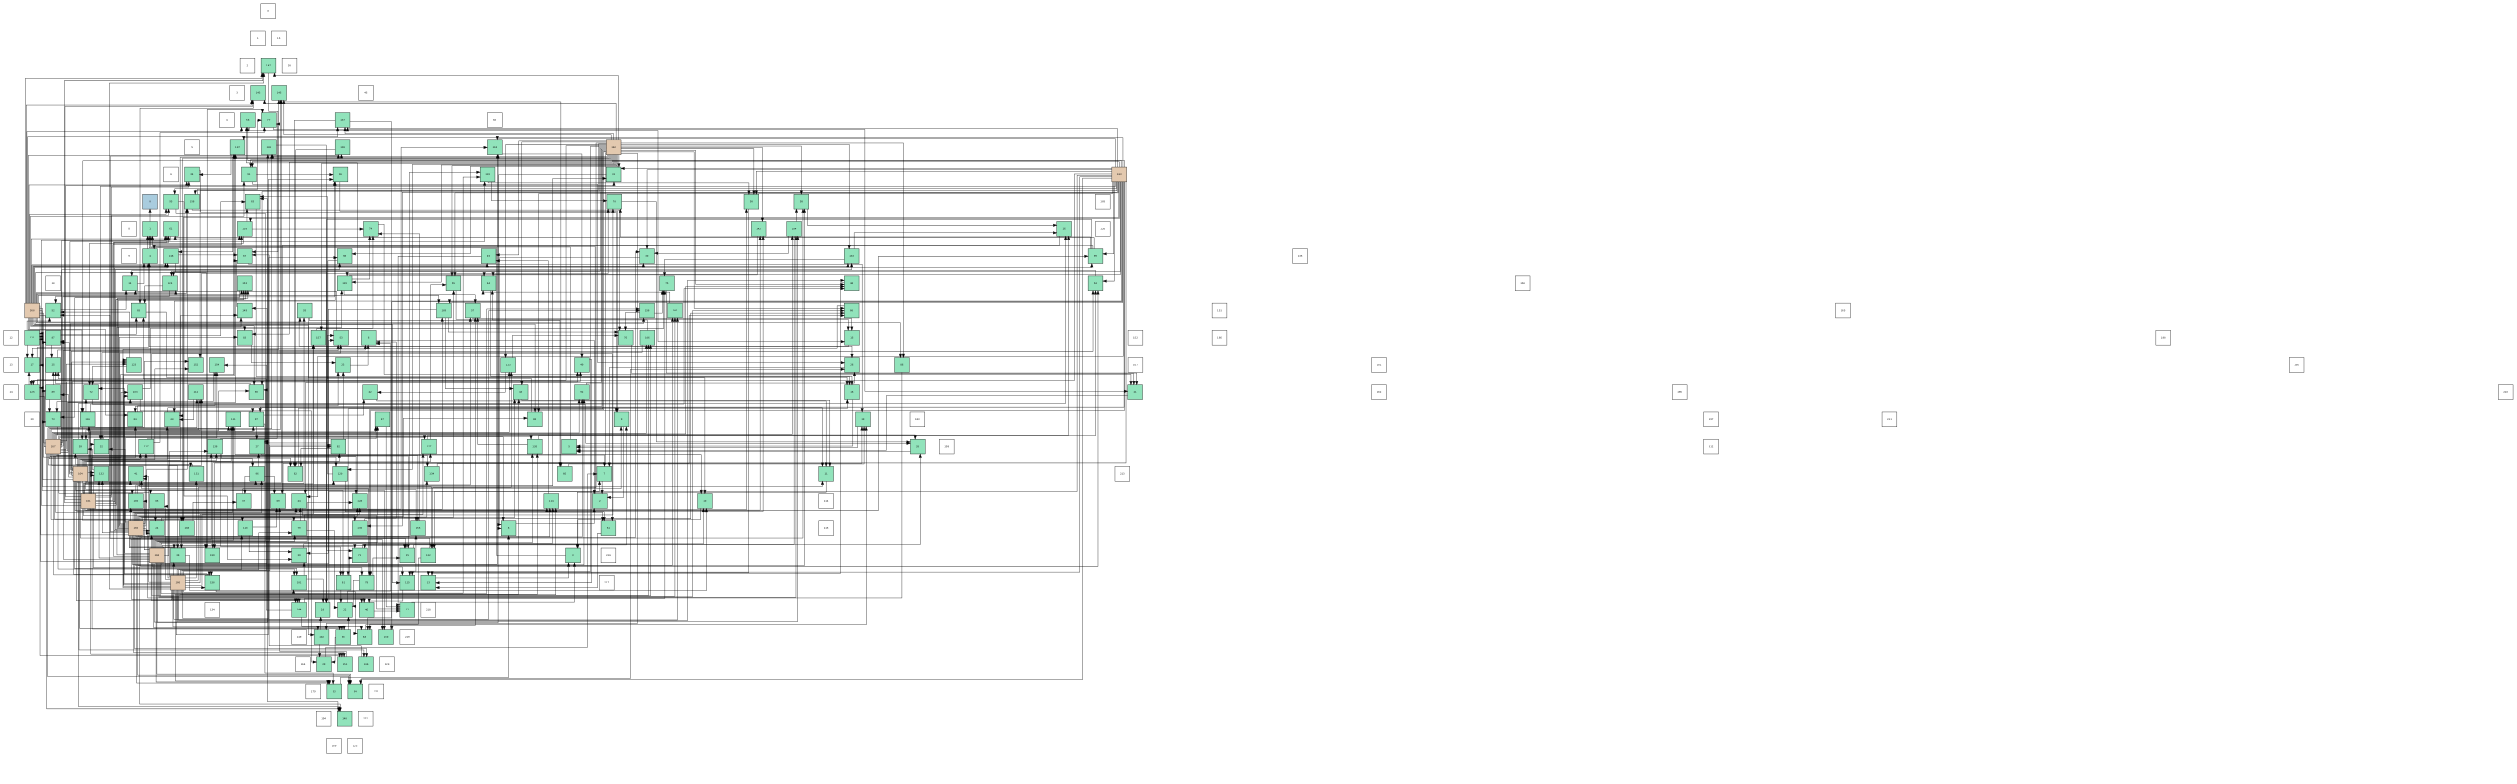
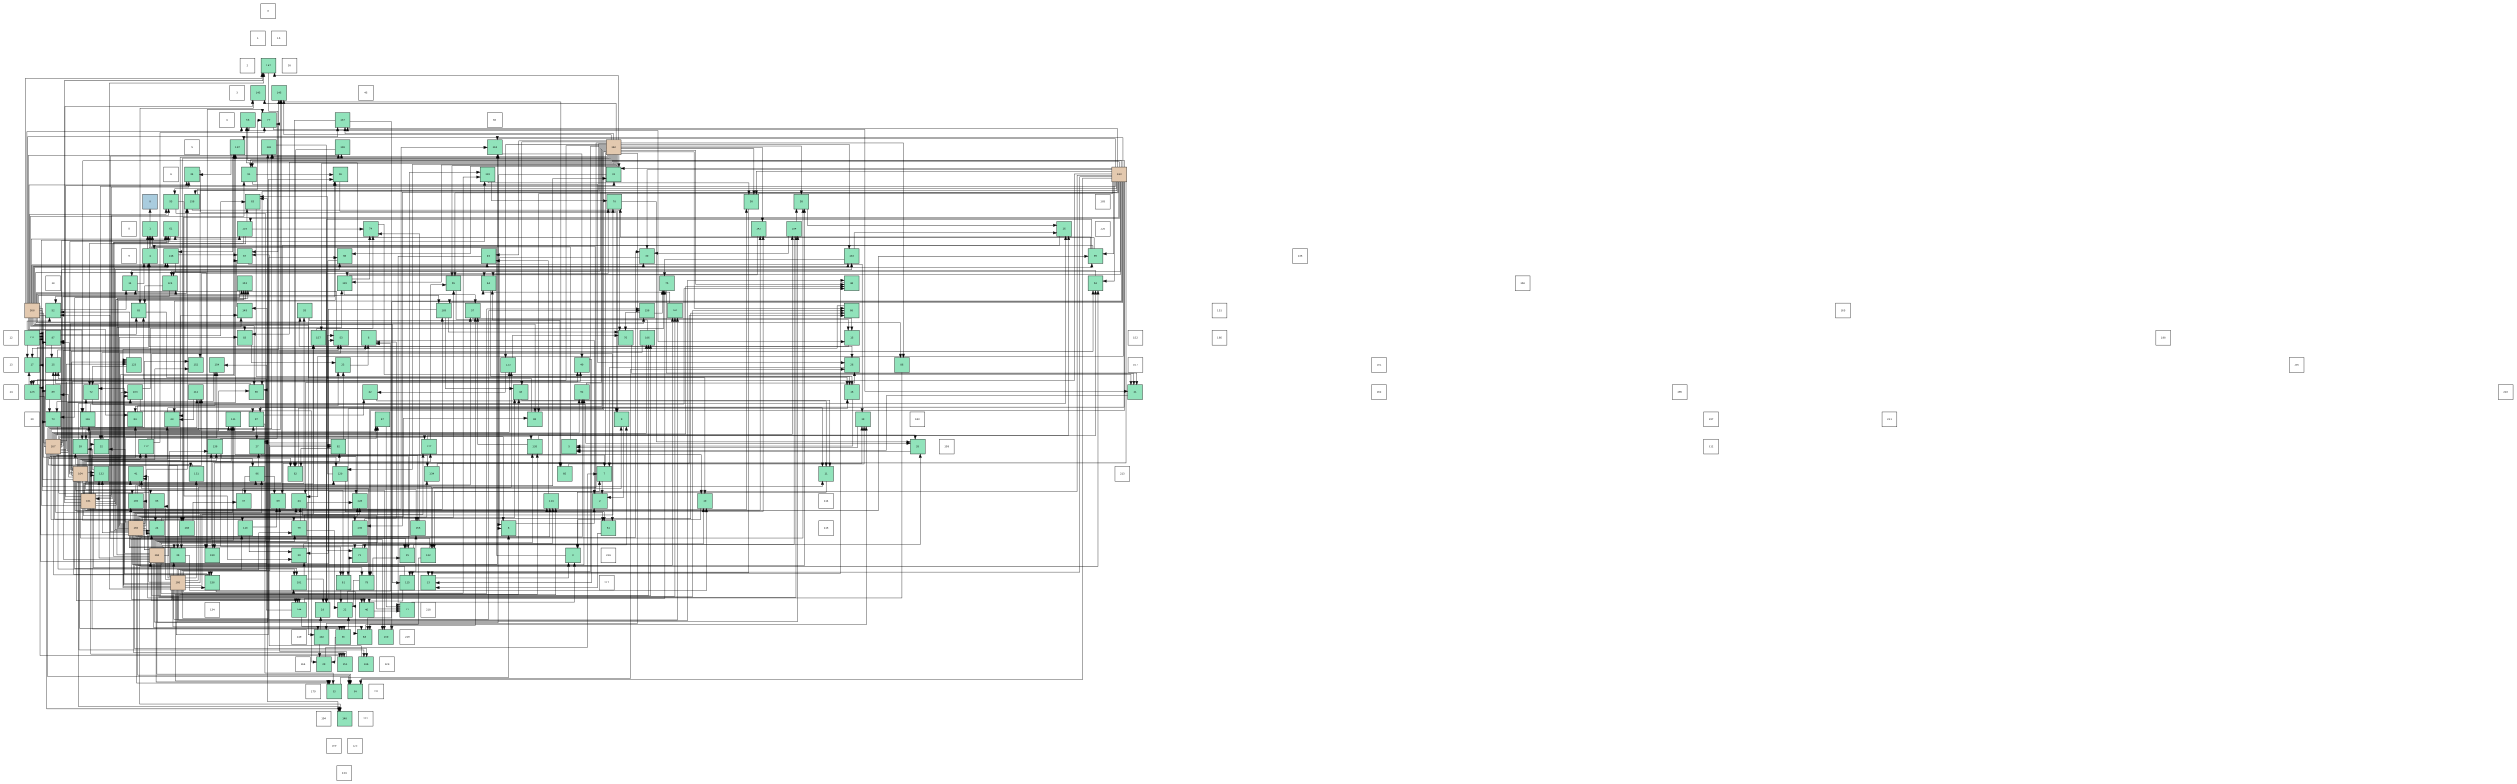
(41, 105) -> none
(113, 314) -> (112, 307)
(278, 567) -> (282, 567)
none -> (344, 773)
